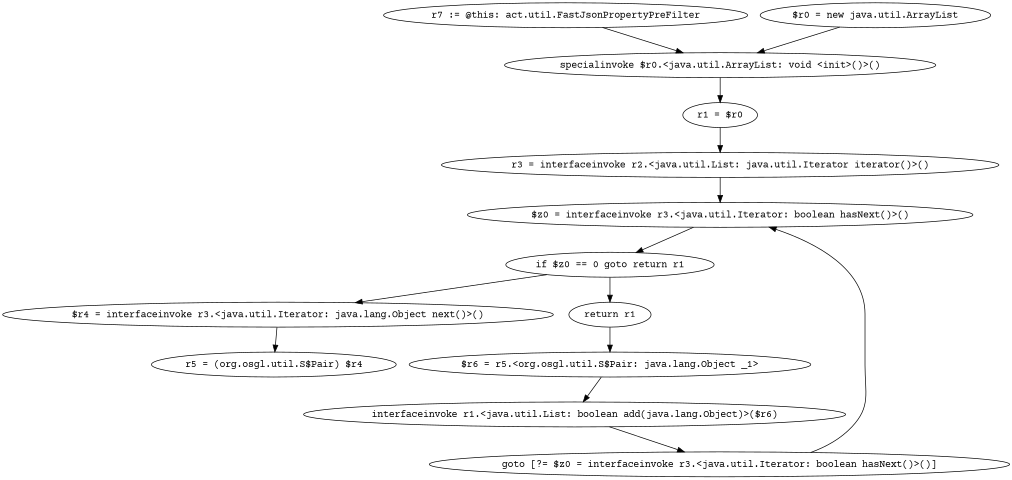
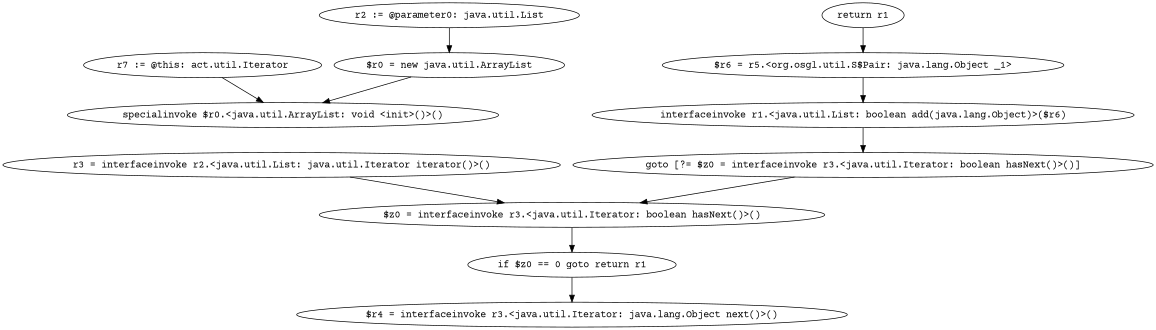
none -> (449, 15)
(566, 15) -> (203, 65)
(720, 115) -> none
(610, 286) -> none
(274, 365) -> none
